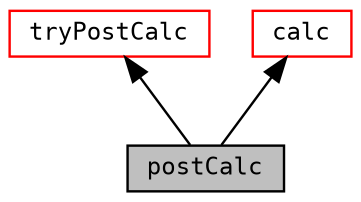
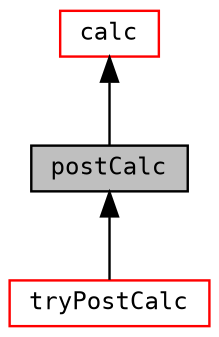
(165, 111) -> (110, 248)
